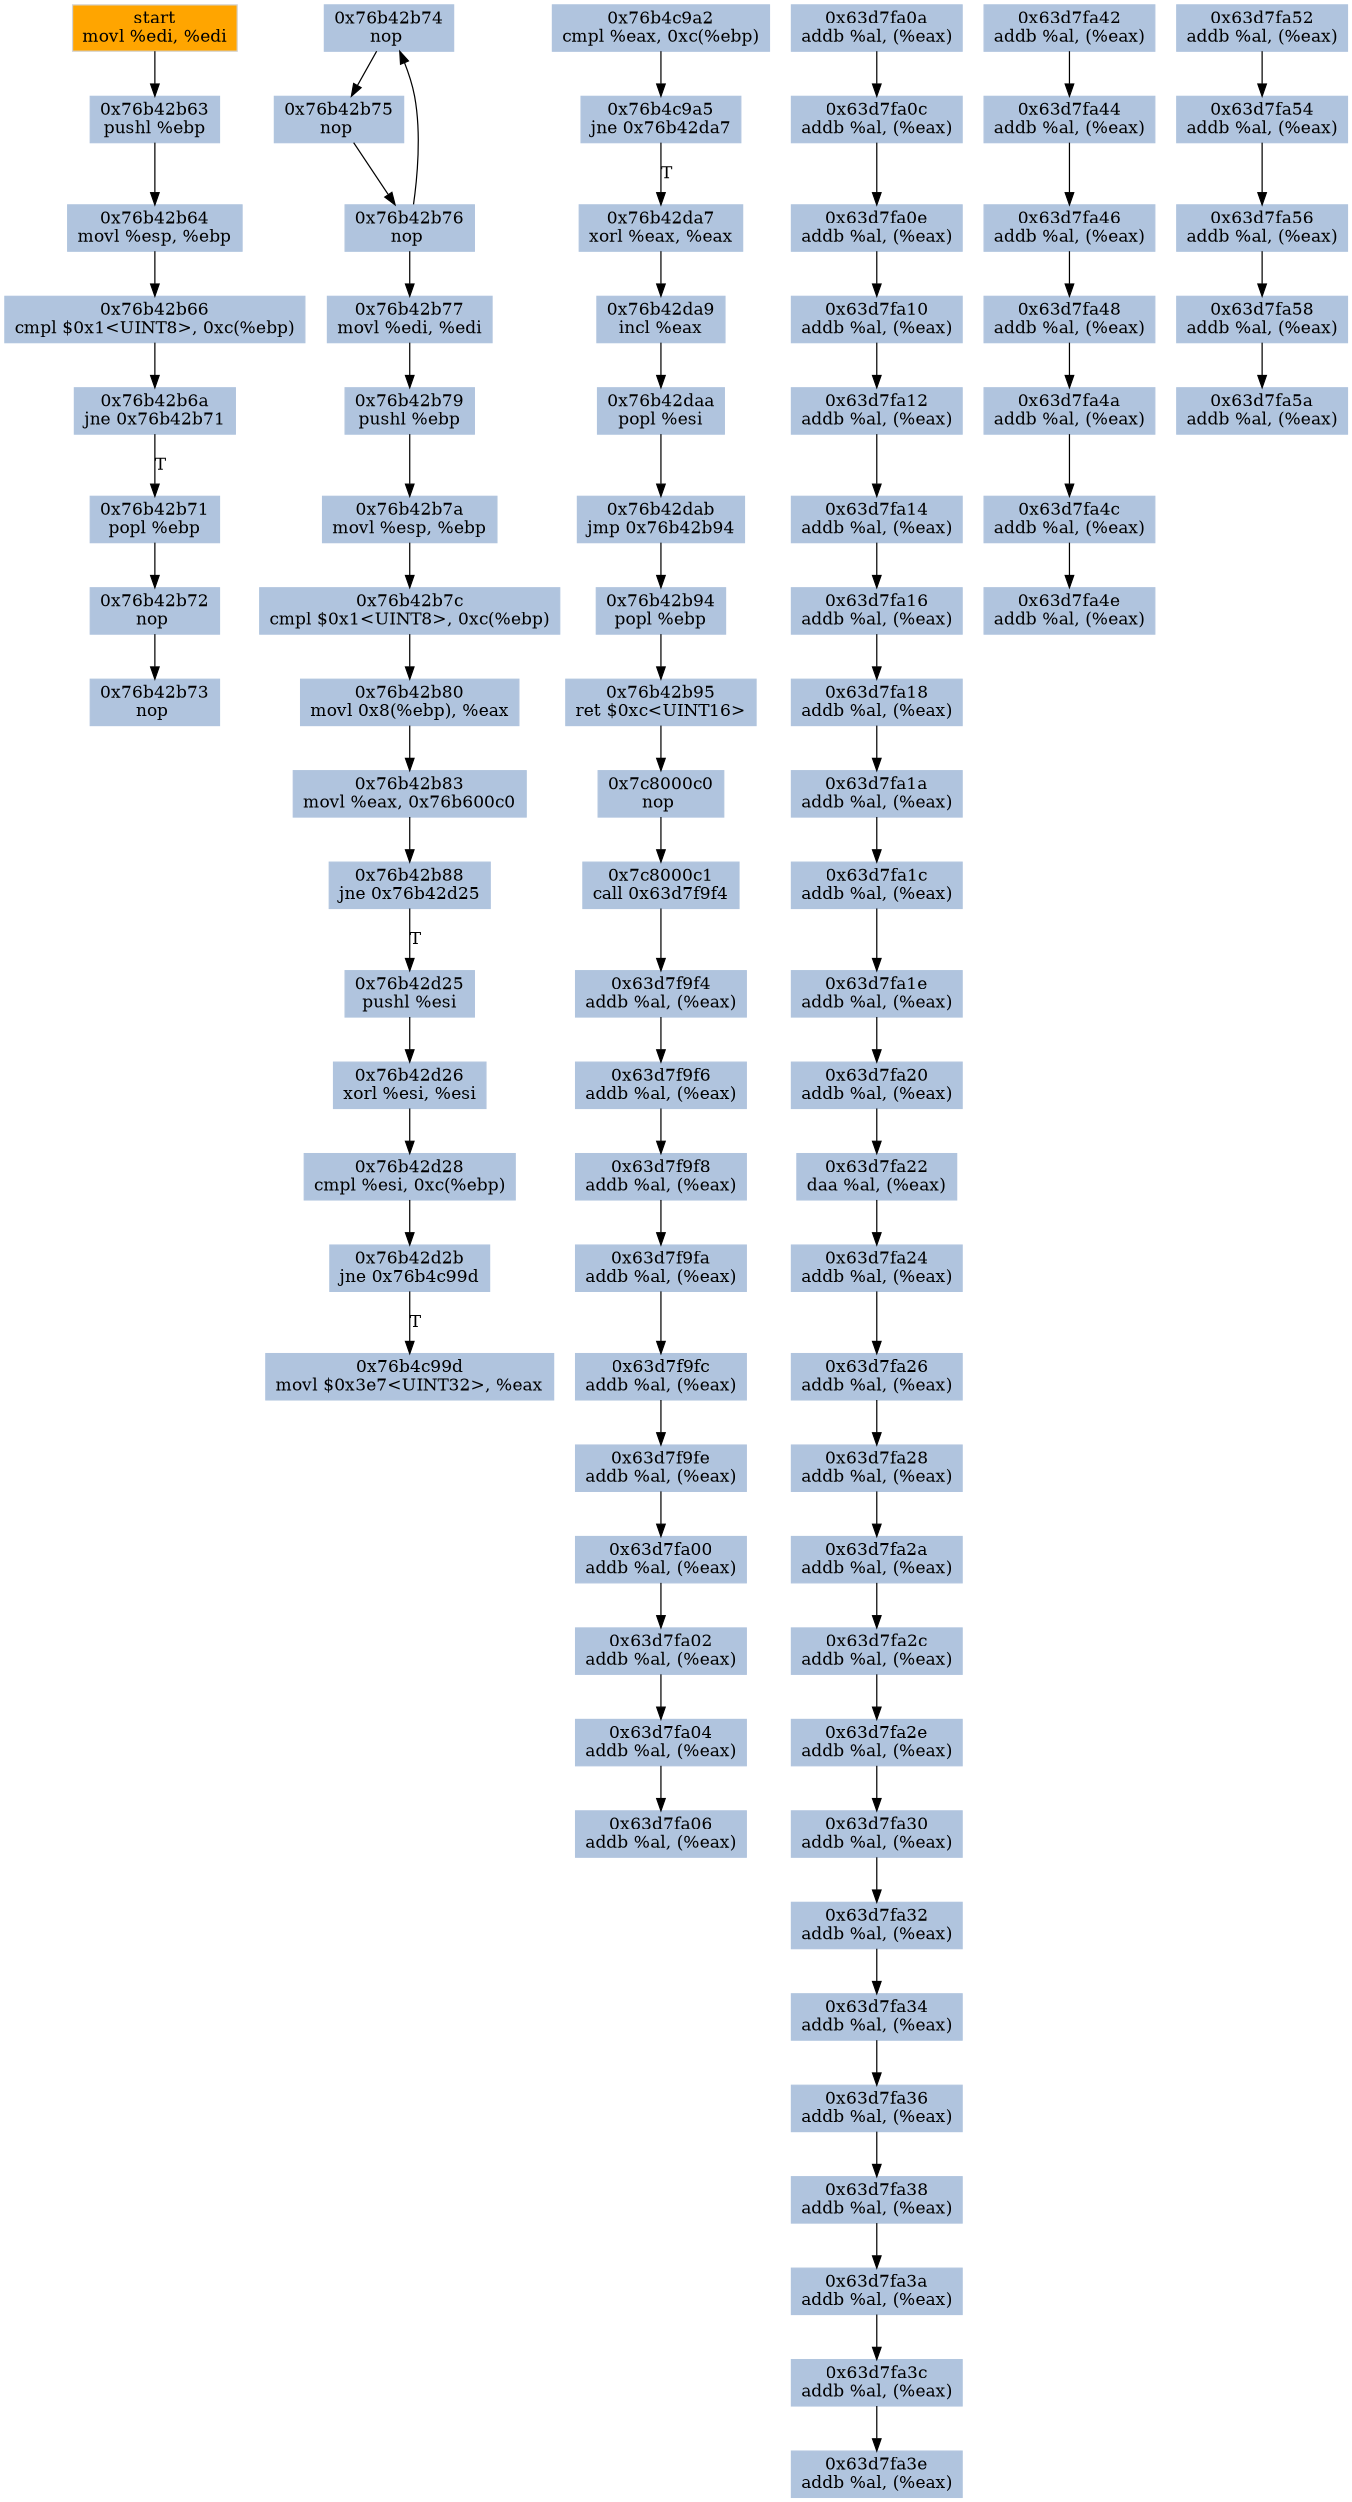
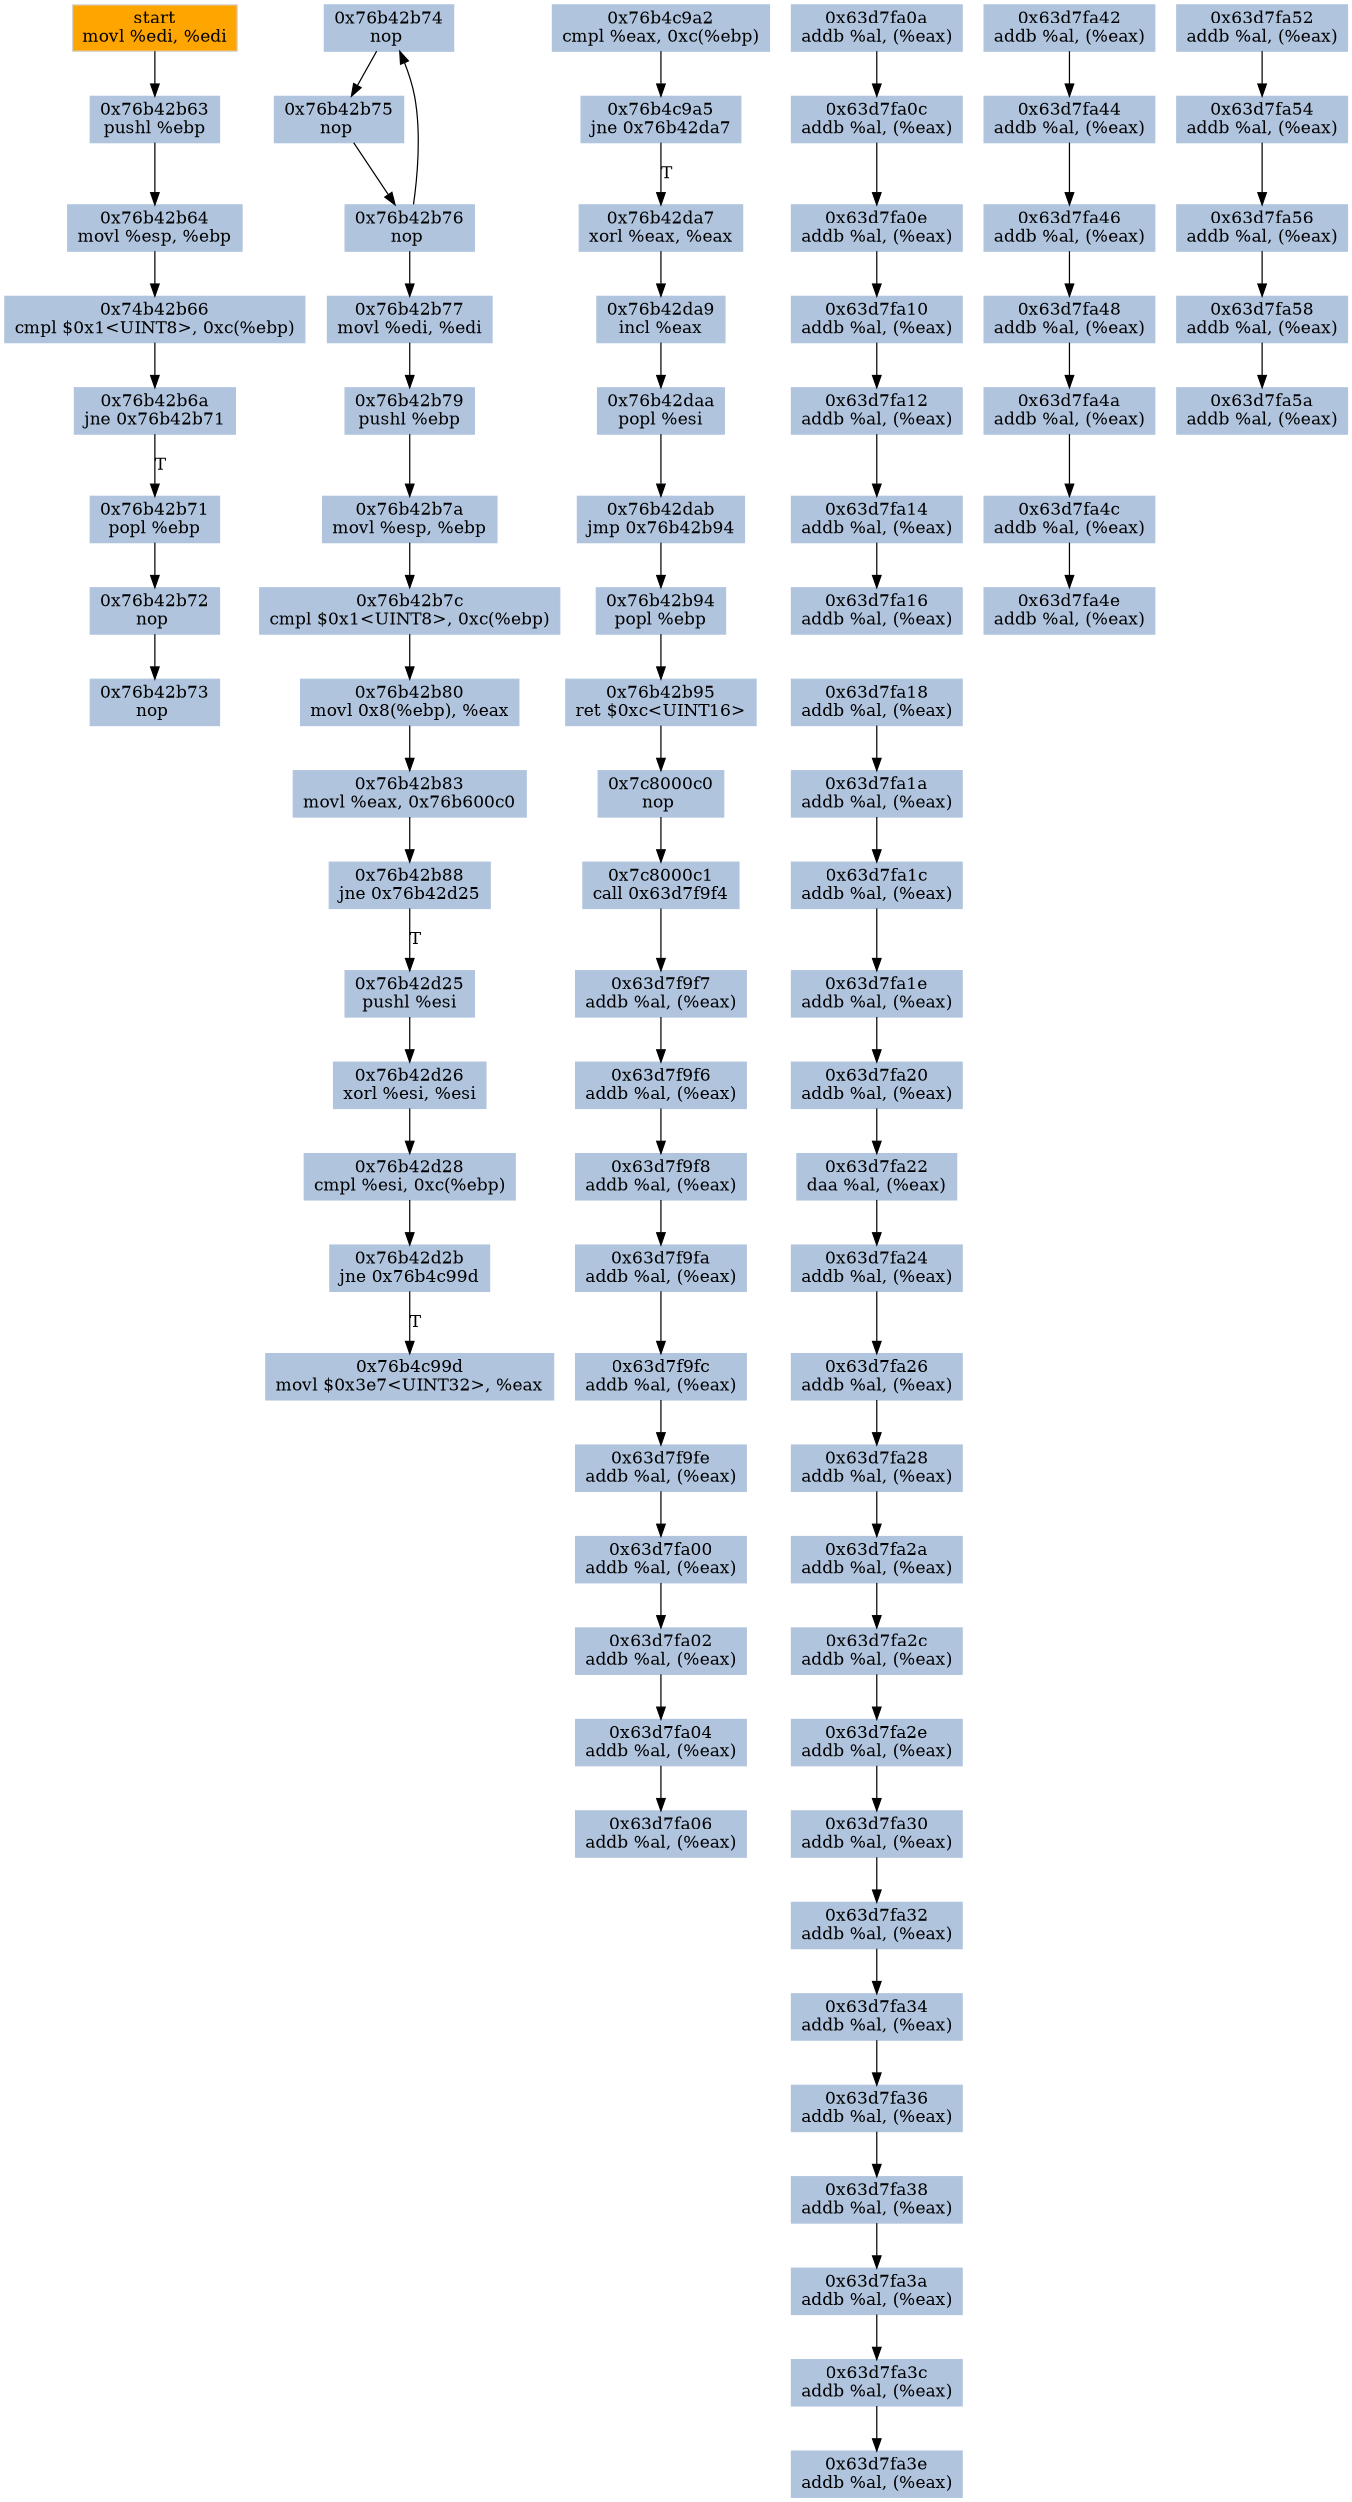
(155, 319) -> (155, 319)
(877, 650) -> none
(661, 994) -> (661, 994)
